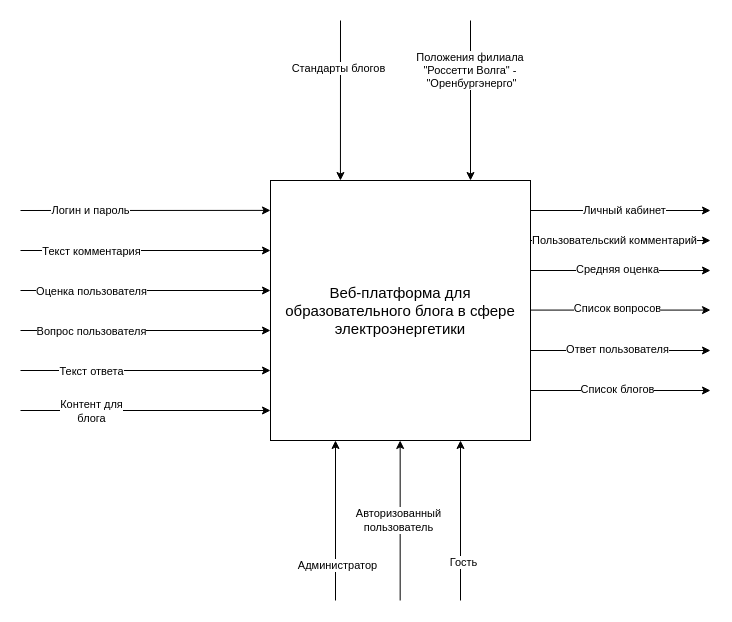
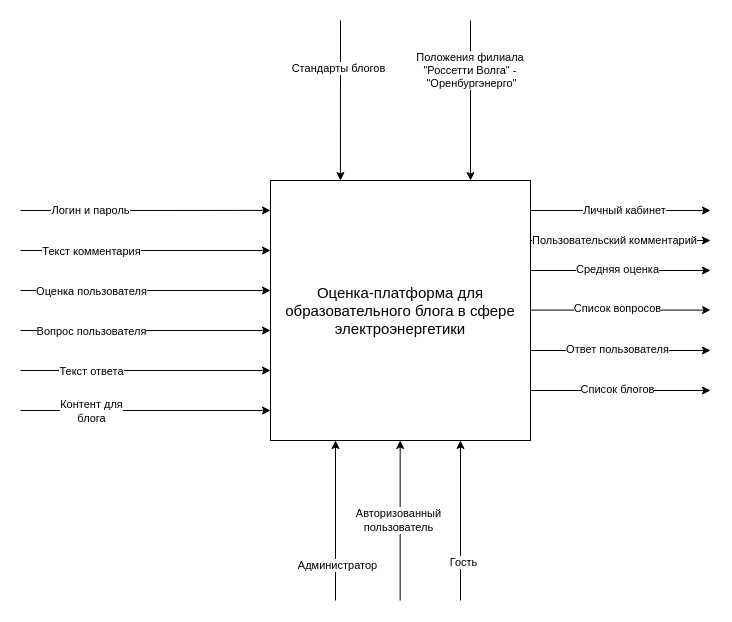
(401, 311) -> (401, 311)
